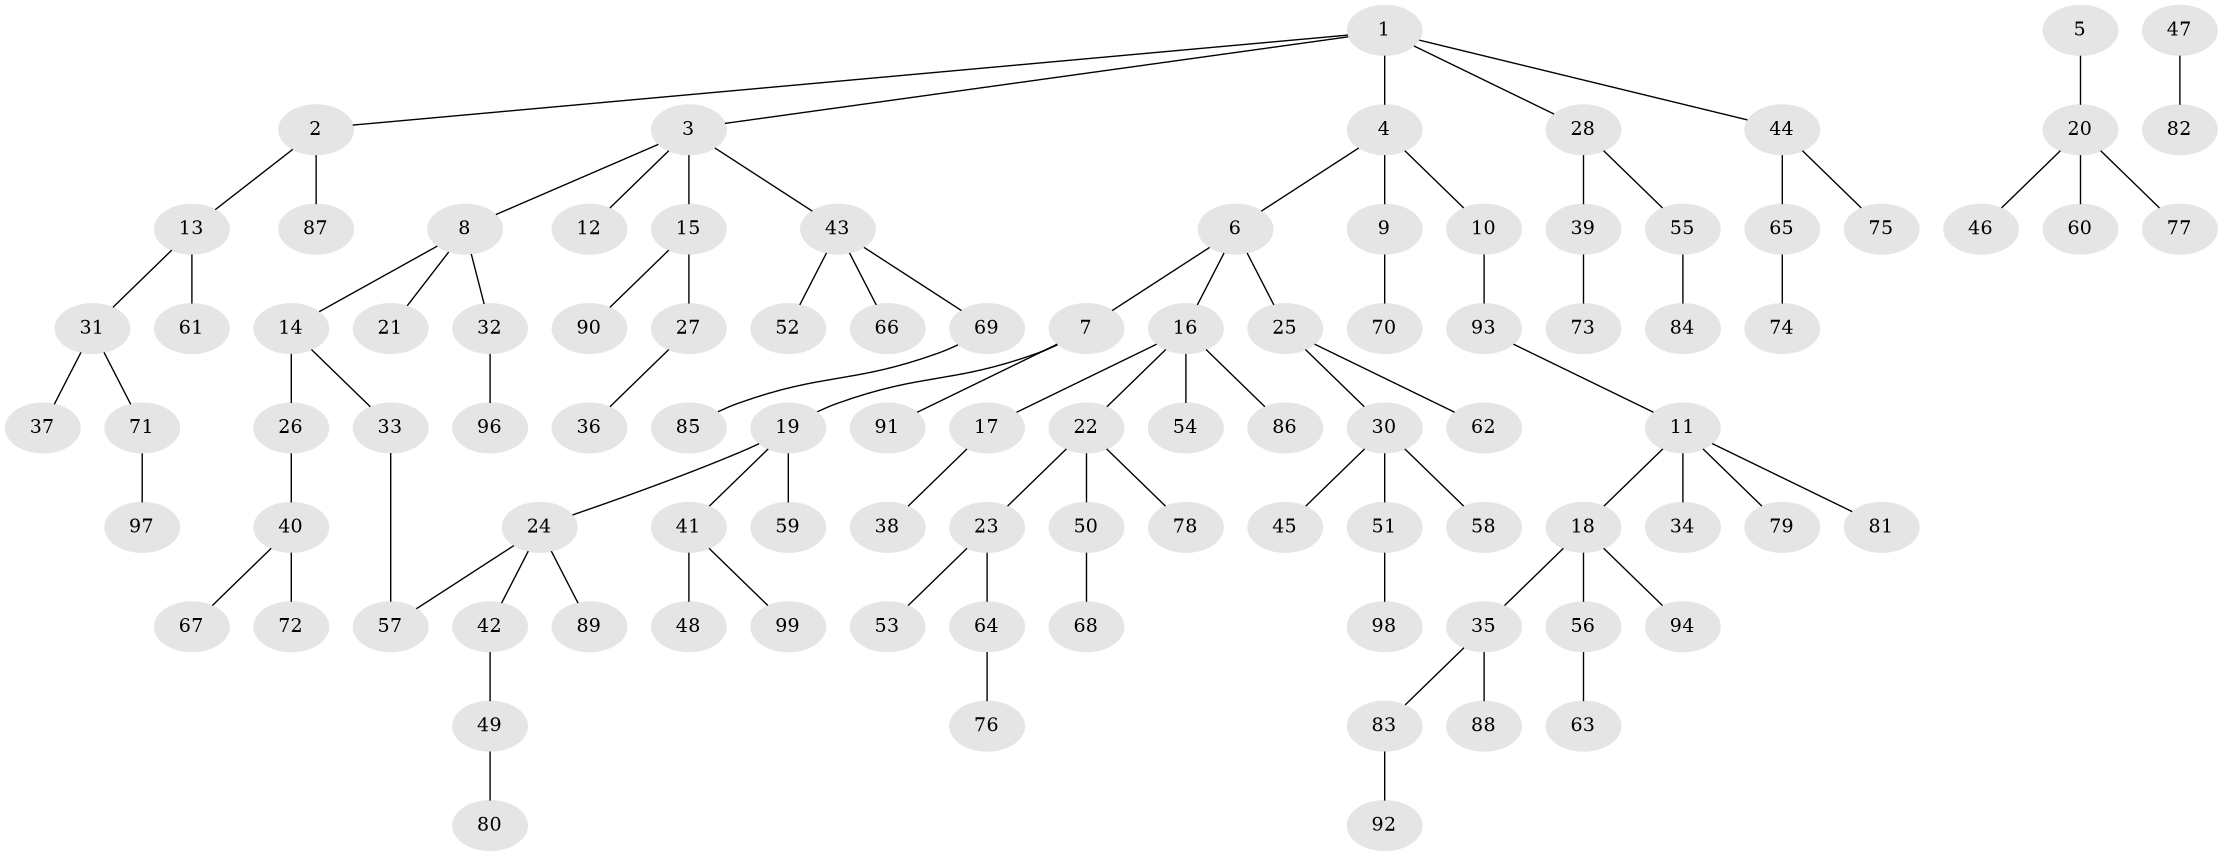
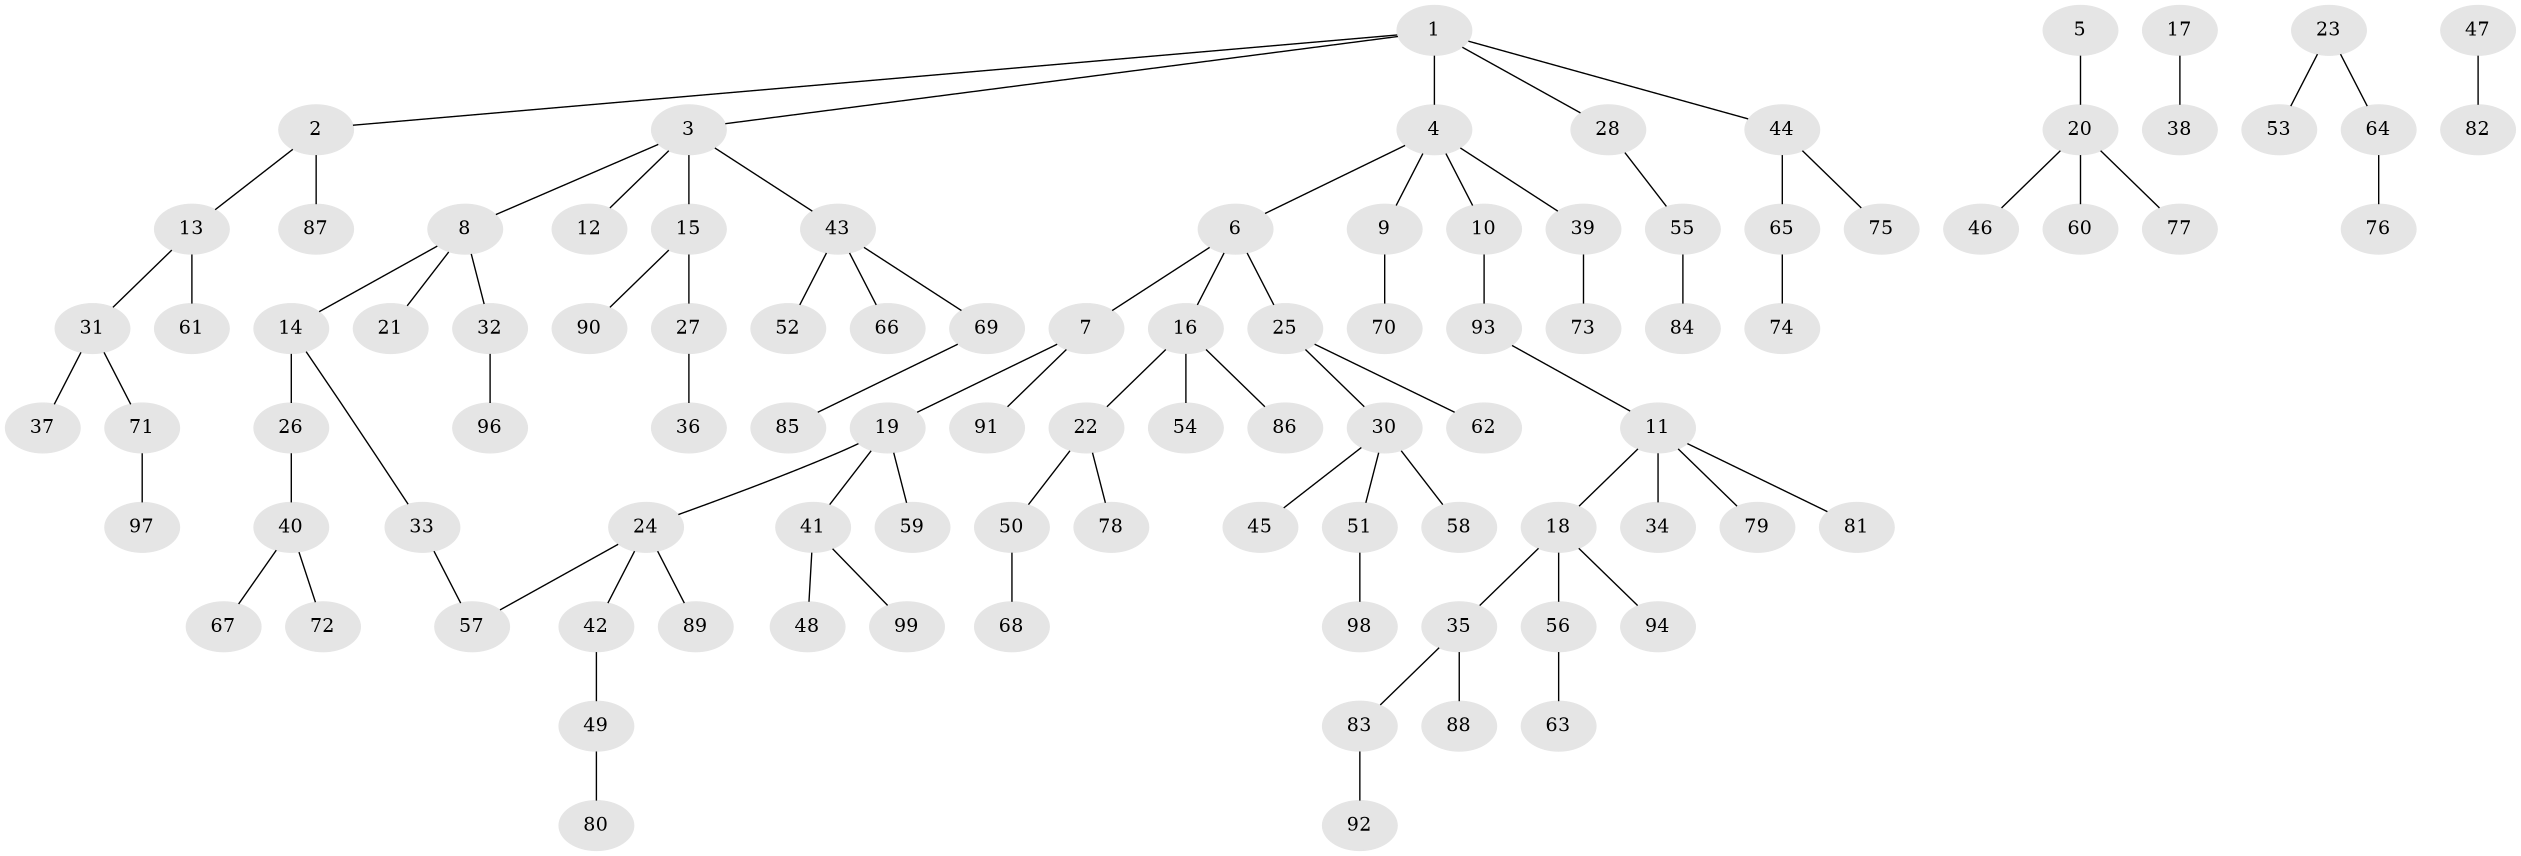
(1583, 180) -> (1509, 180)
(1087, 378) -> none
(1037, 478) -> none
